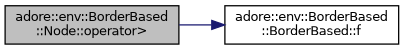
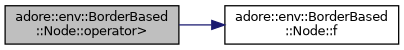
(312, 25) -> (312, 25)
